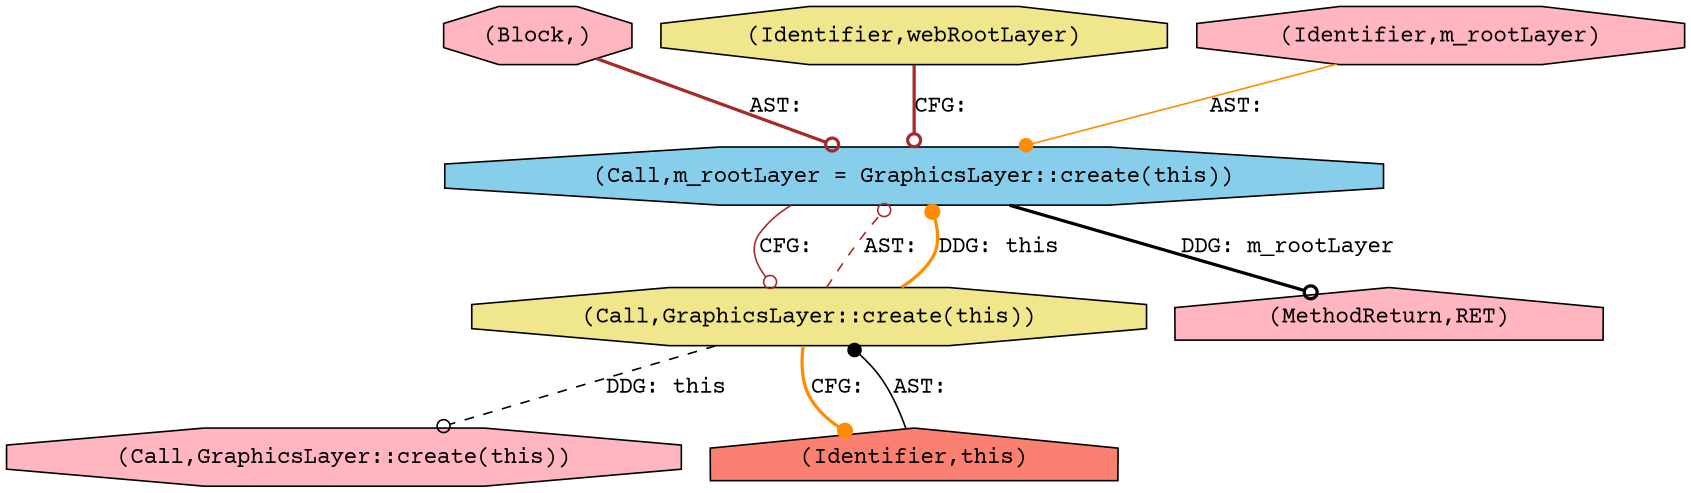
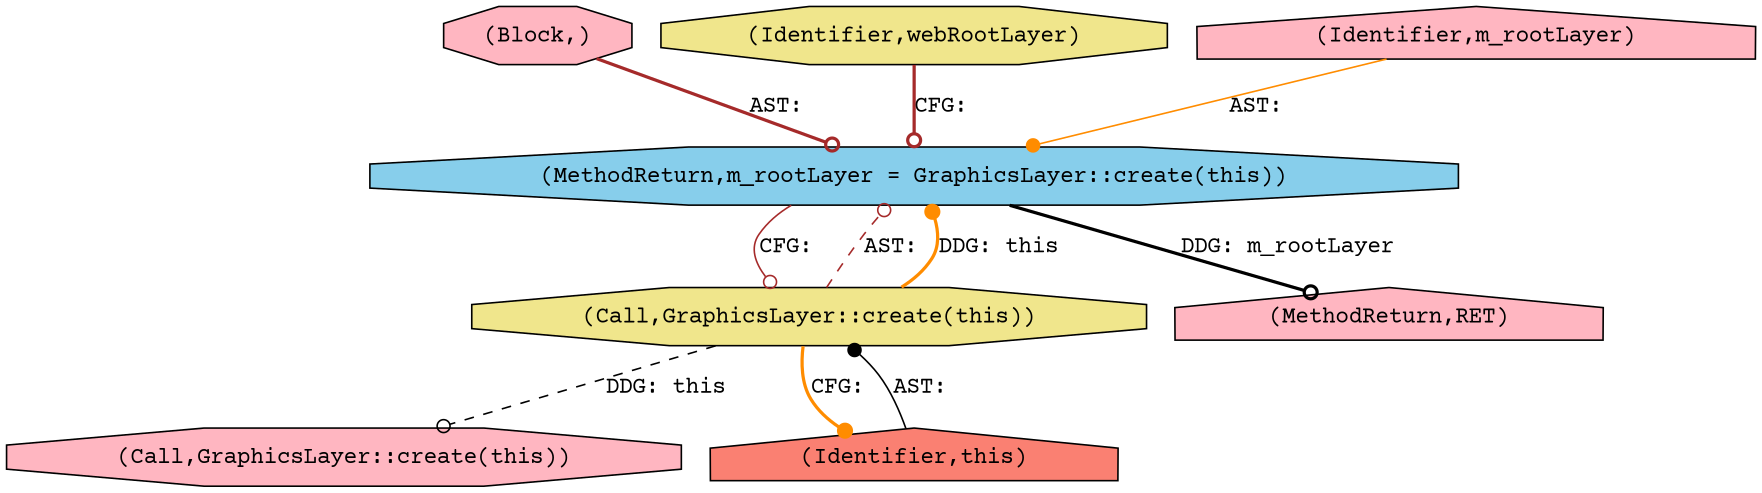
(1441, 36) -> (1476, 36)
(914, 176) -> (914, 176)
